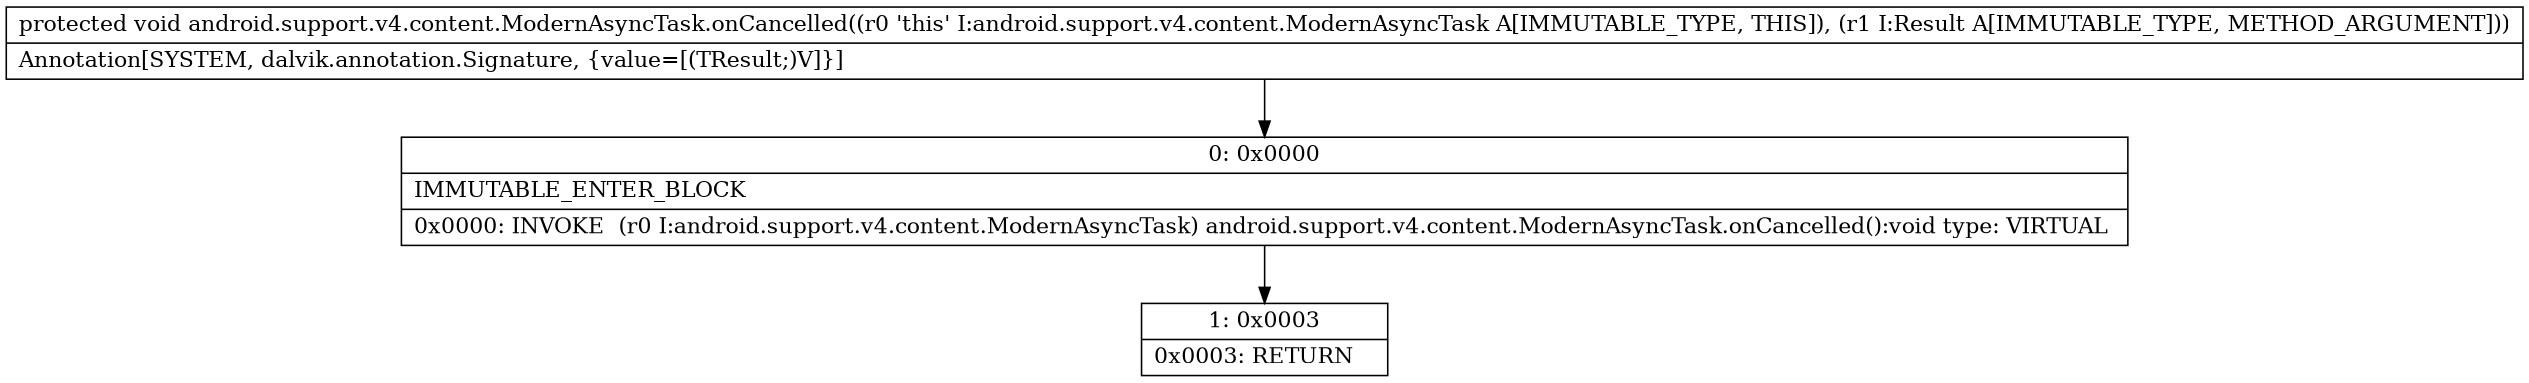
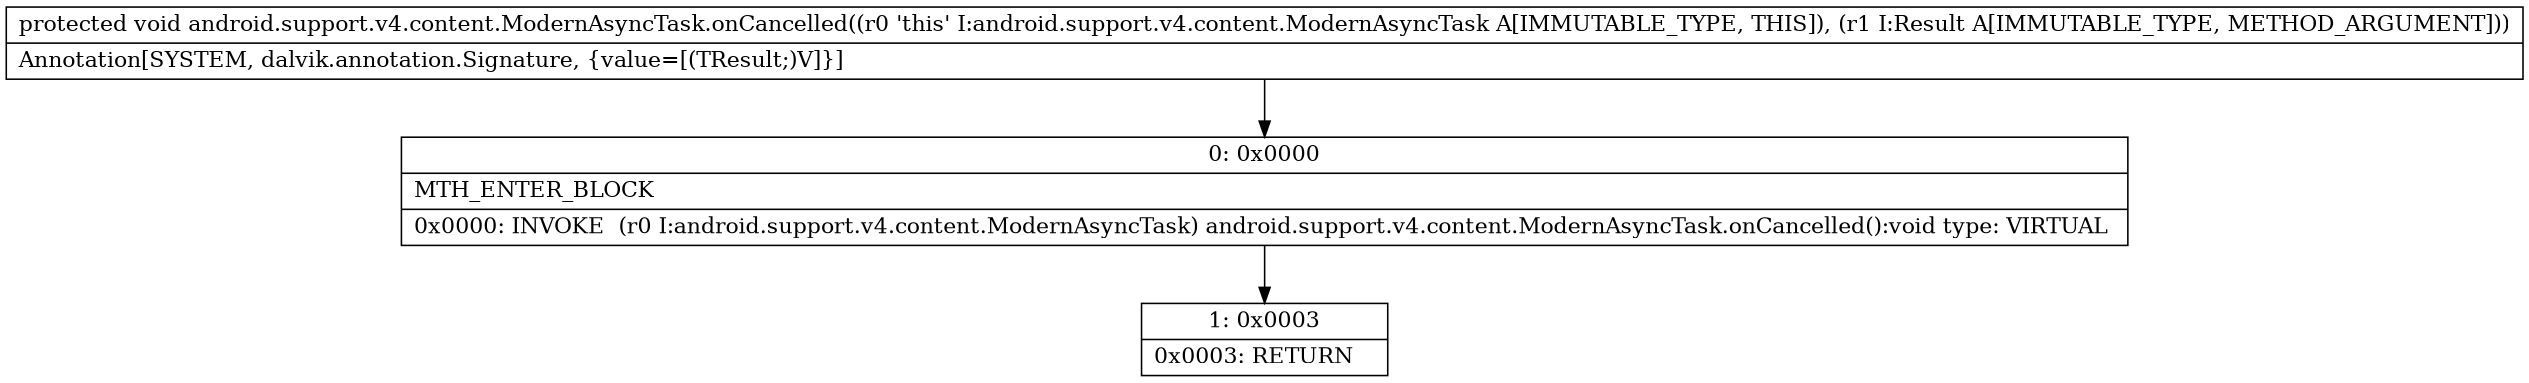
(580, 191) -> (535, 191)
